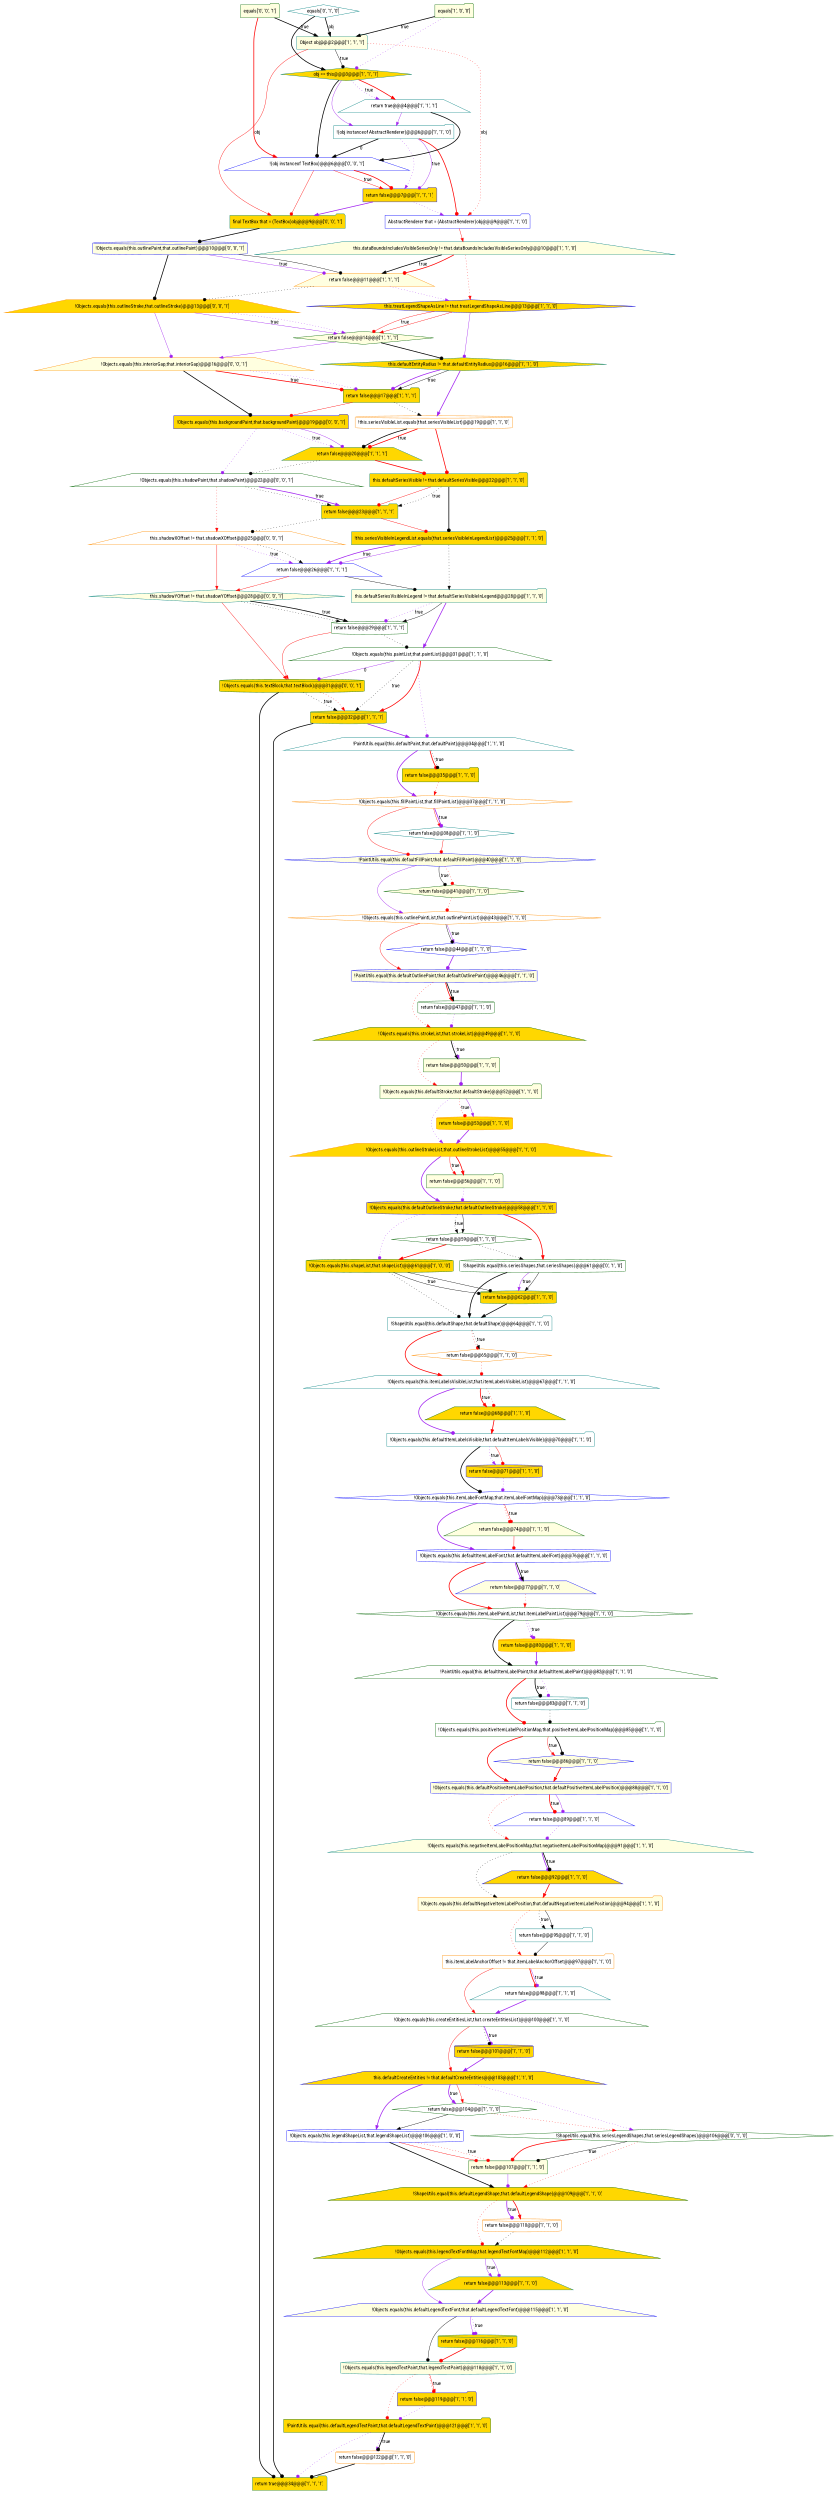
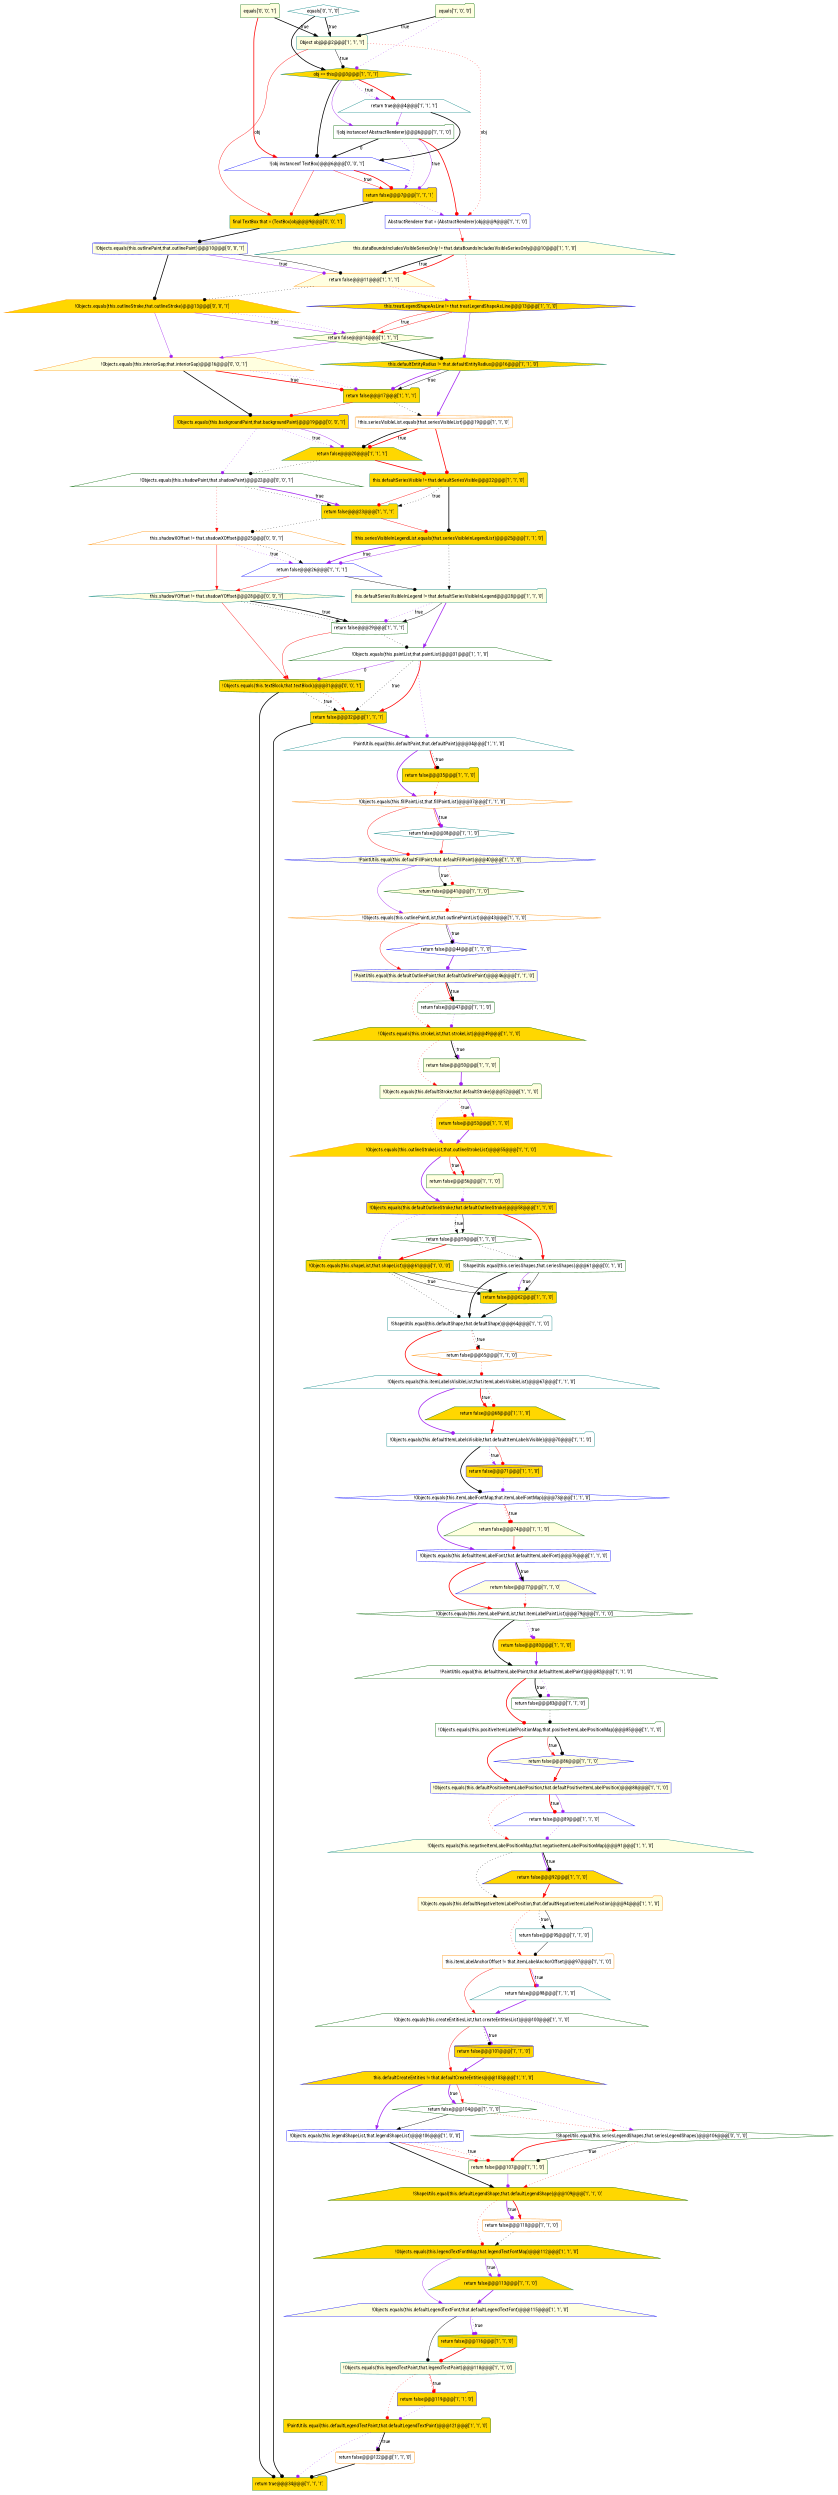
(332, 27) -> (333, 27)
(394, 132) -> (394, 132)
(346, 208) -> (346, 208)
(550, 1703) -> (550, 1703)
